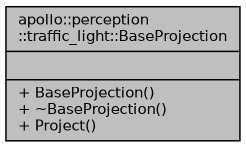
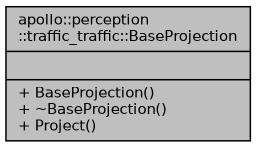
(123, 37) -> (128, 37)
